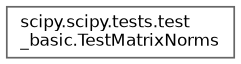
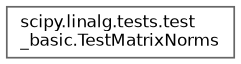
(121, 32) -> (121, 32)
